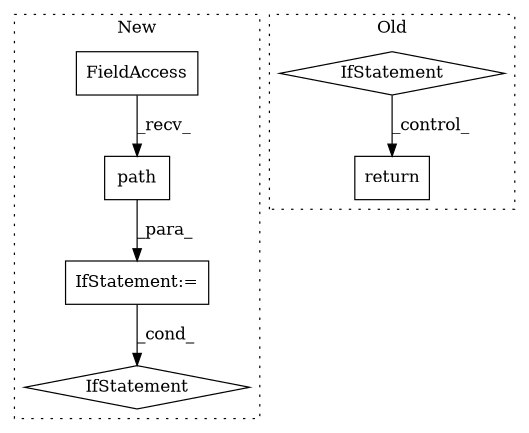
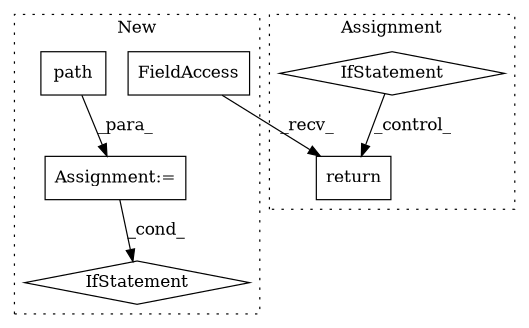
(392, 28) -> (392, 28)
(137, 120) -> (277, 129)
(137, 283) -> (115, 178)
